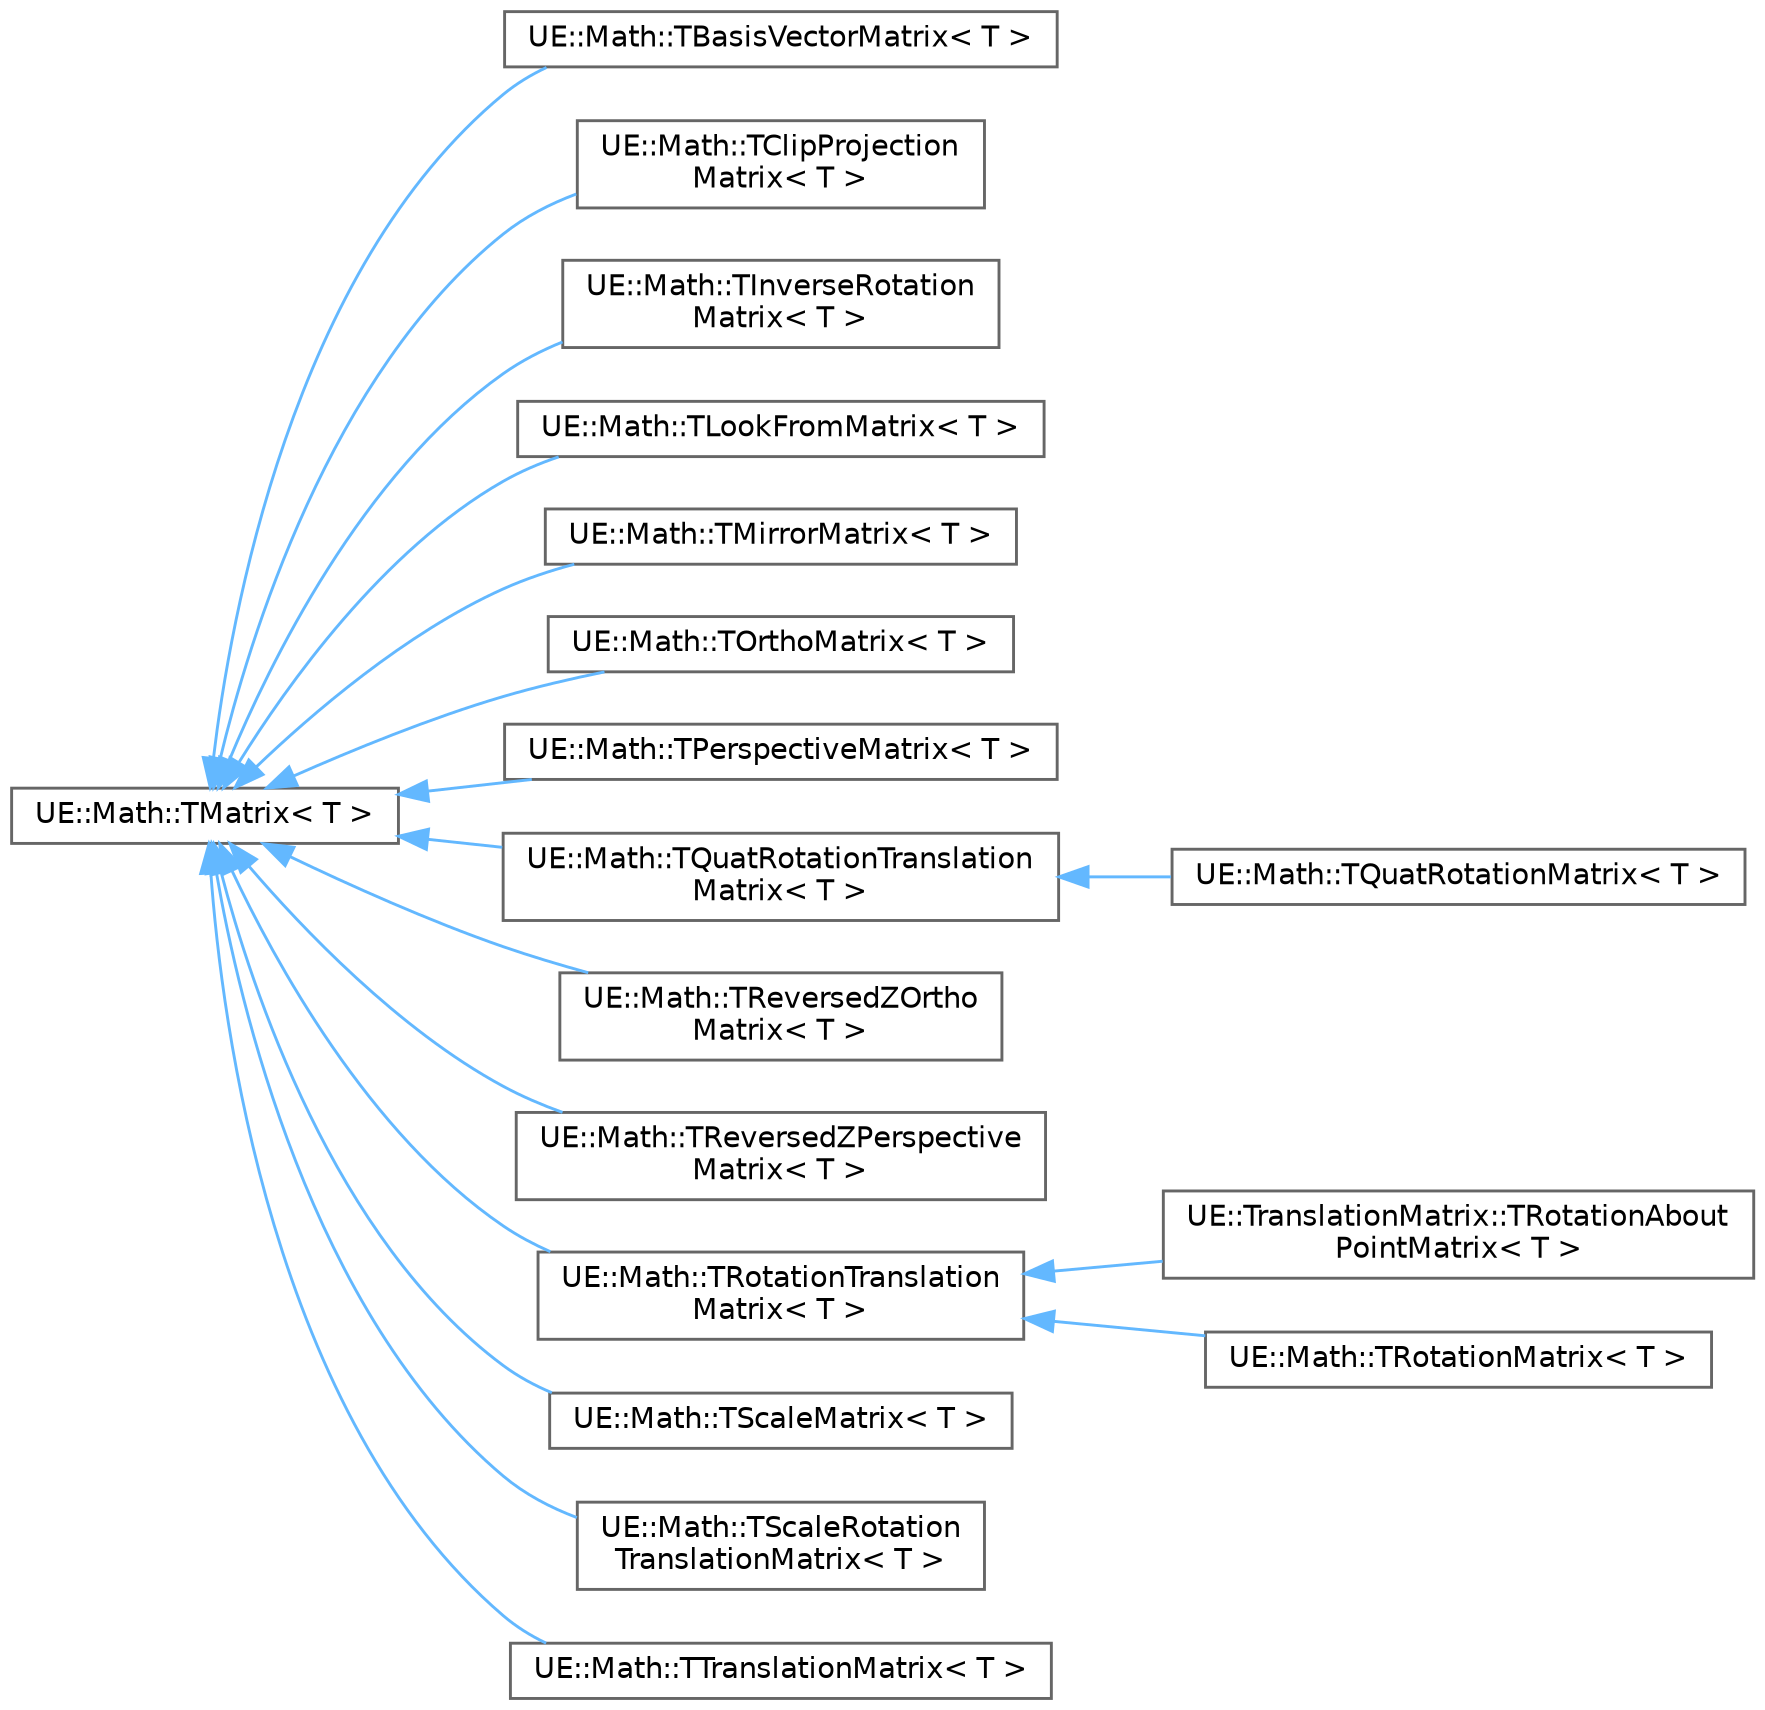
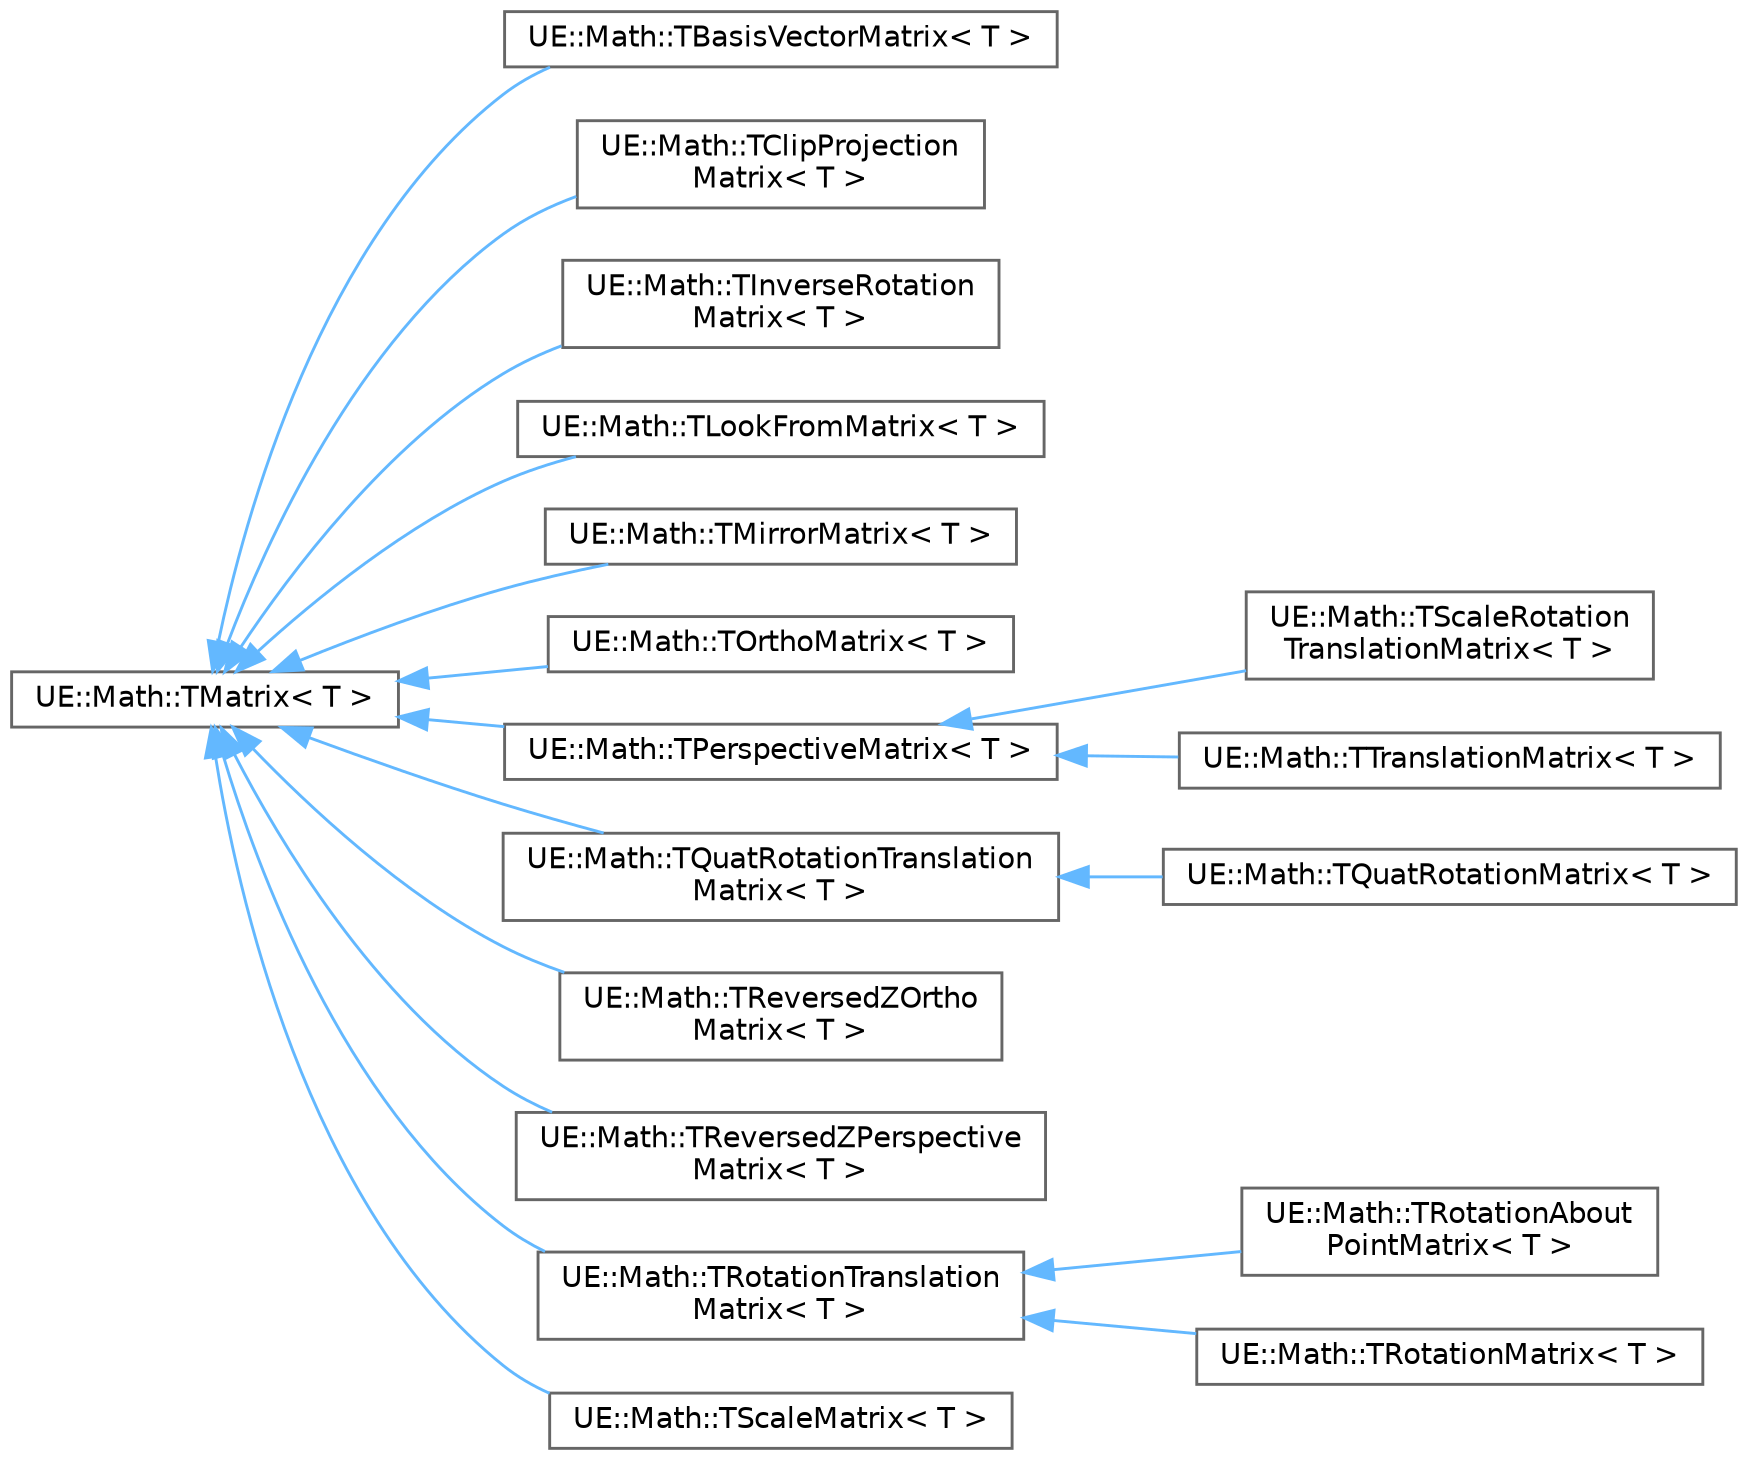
(1459, 1235) -> (1450, 1232)
(329, 1237) -> (1109, 695)
(299, 1296) -> (1132, 756)
